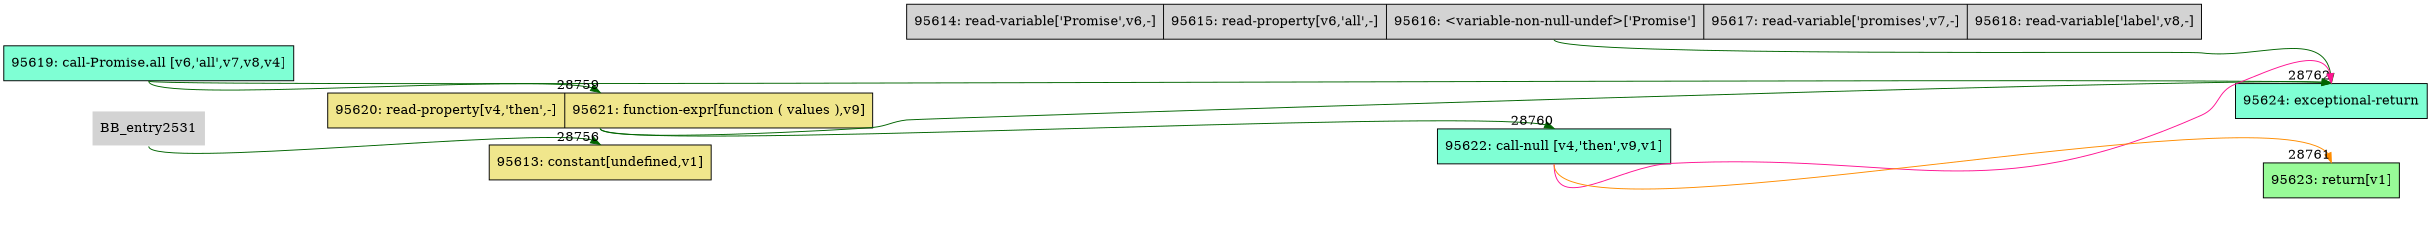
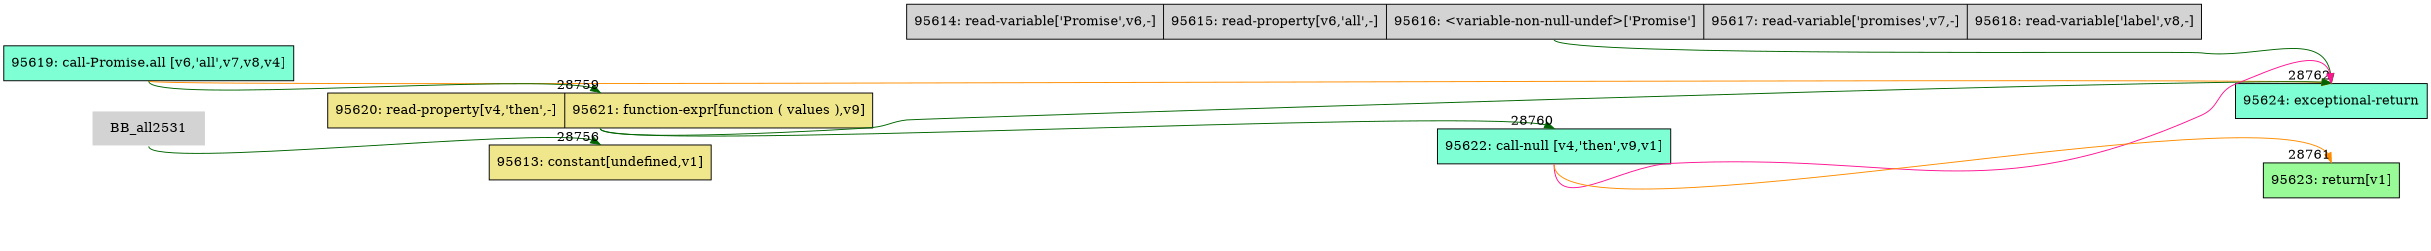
(1235, 82) -> (1235, 82)
(149, 128) -> (149, 128)
